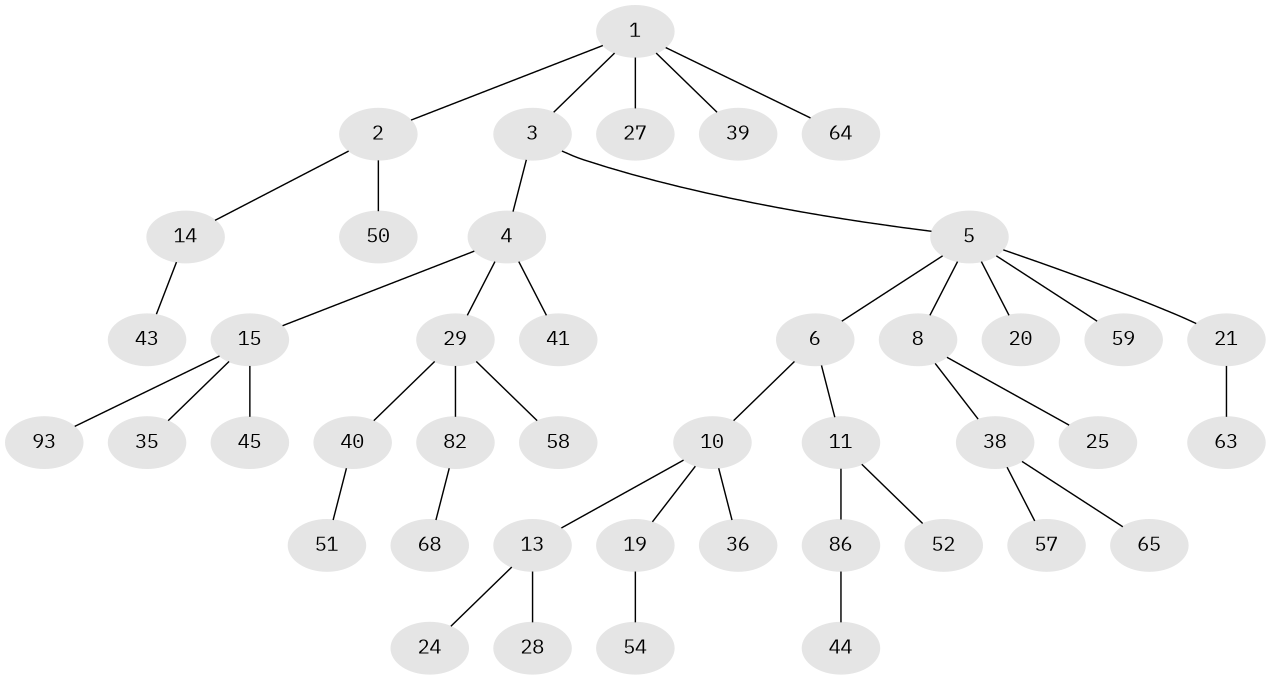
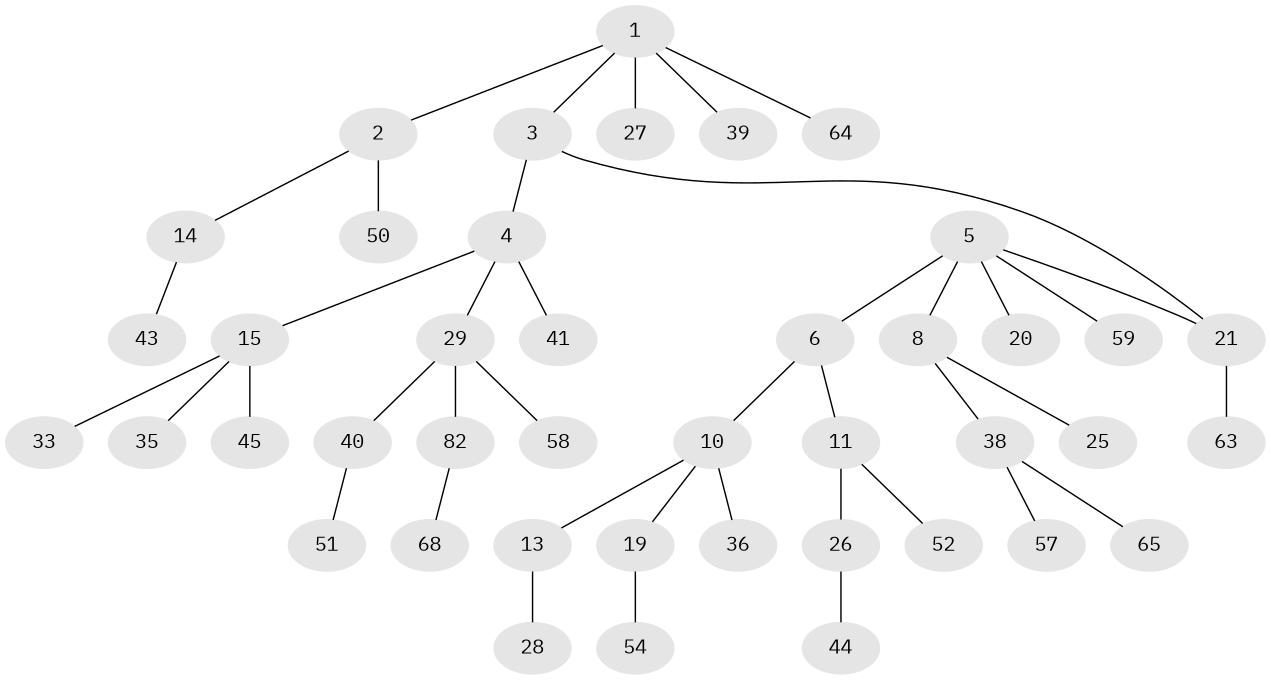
(744, 201) -> (897, 183)
(44, 443) -> (44, 443)
(841, 545) -> (841, 545)
(430, 648) -> none
